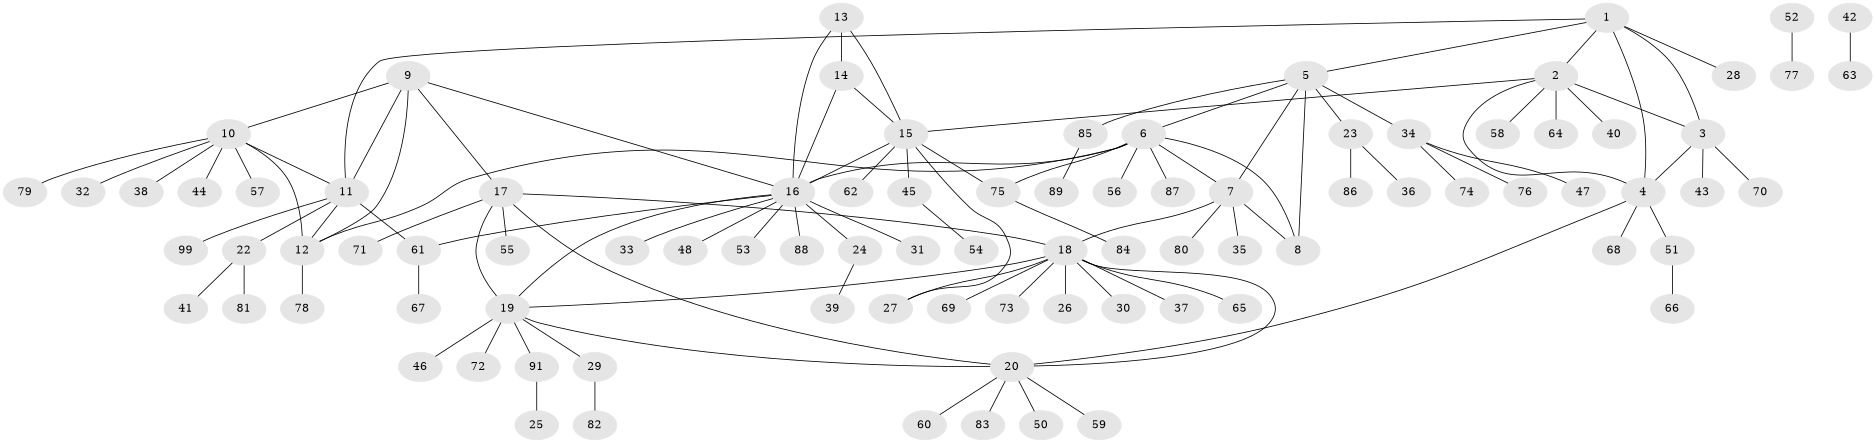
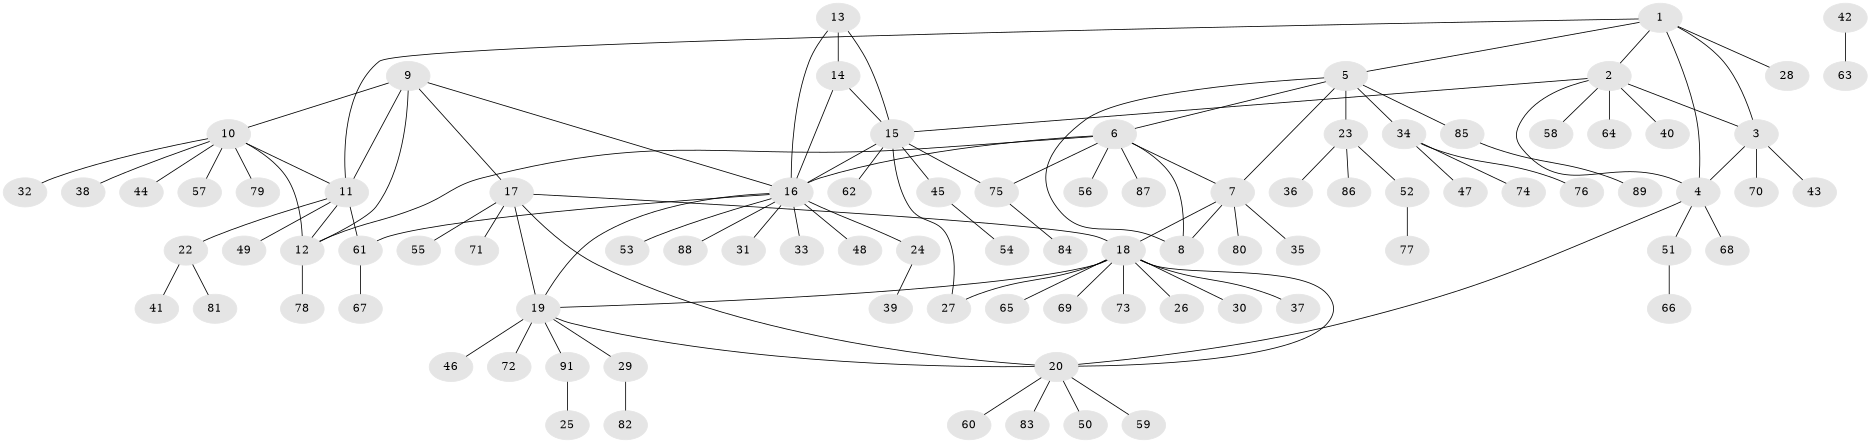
none -> (1377, 163)
(186, 251) -> (244, 251)
